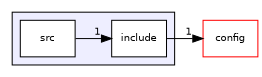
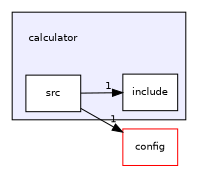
none -> (53, 39)
(181, 39) -> (90, 114)
